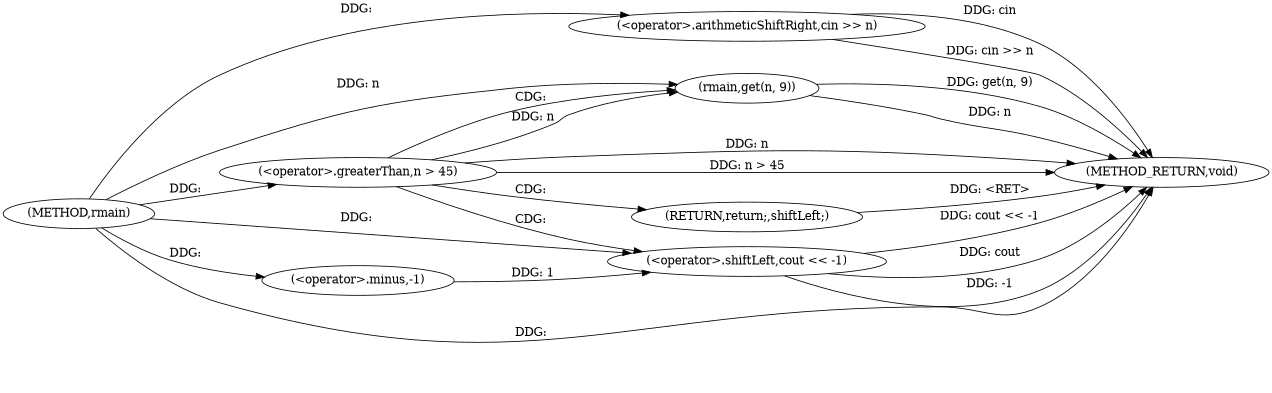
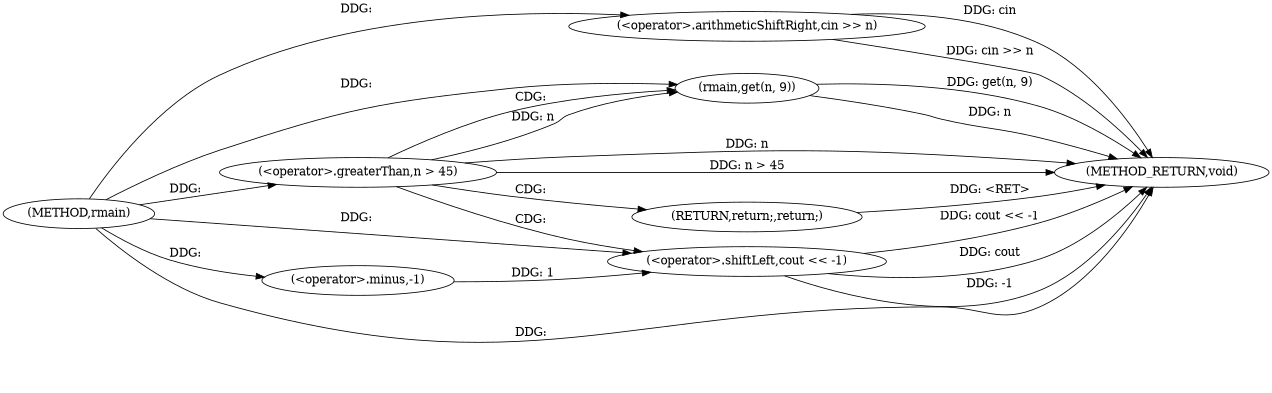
(358, 85) -> (358, 85)
(747, 217) -> (747, 217)
